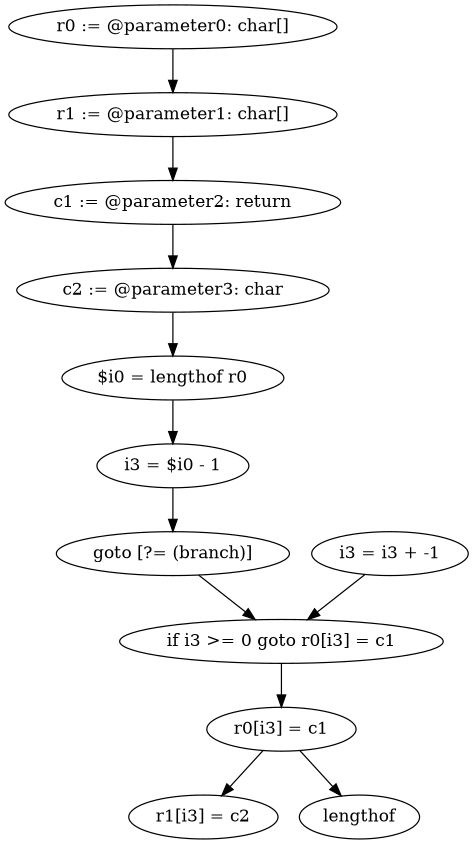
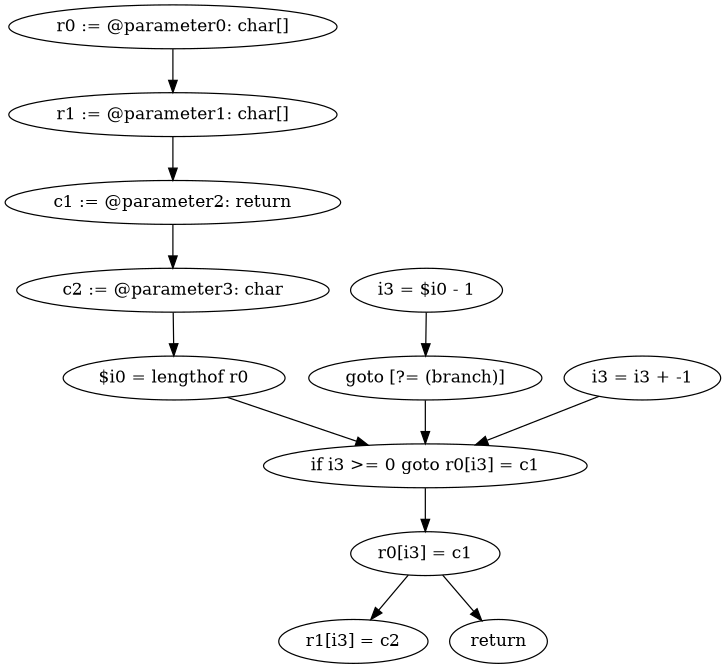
(173, 416) -> (292, 419)
(359, 817) -> (498, 641)
